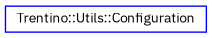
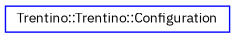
(106, 19) -> (118, 19)
